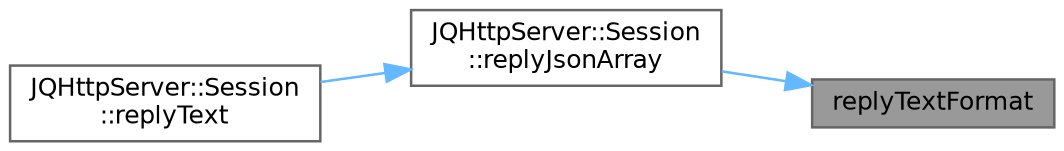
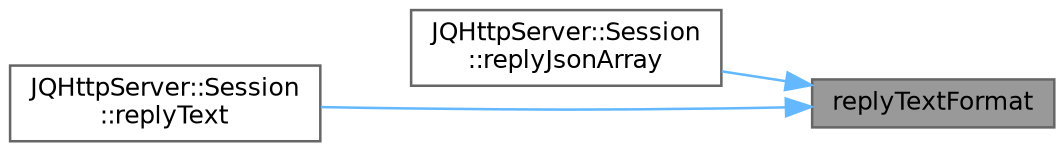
(353, 77) -> (553, 110)
